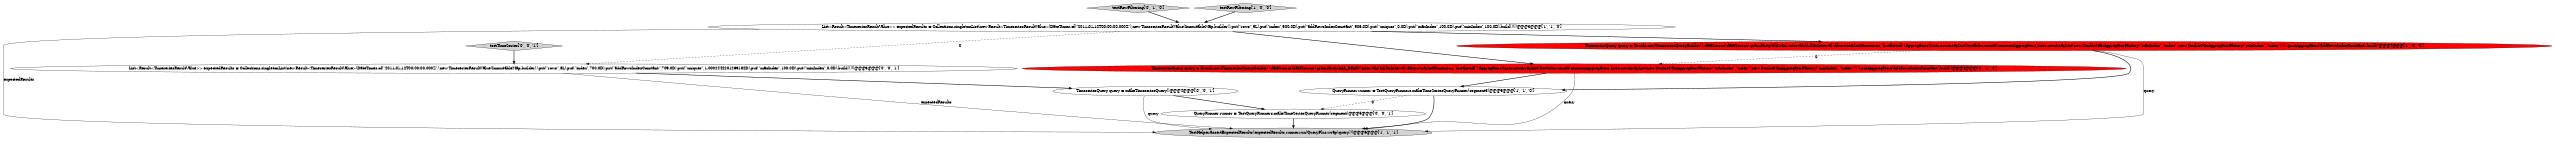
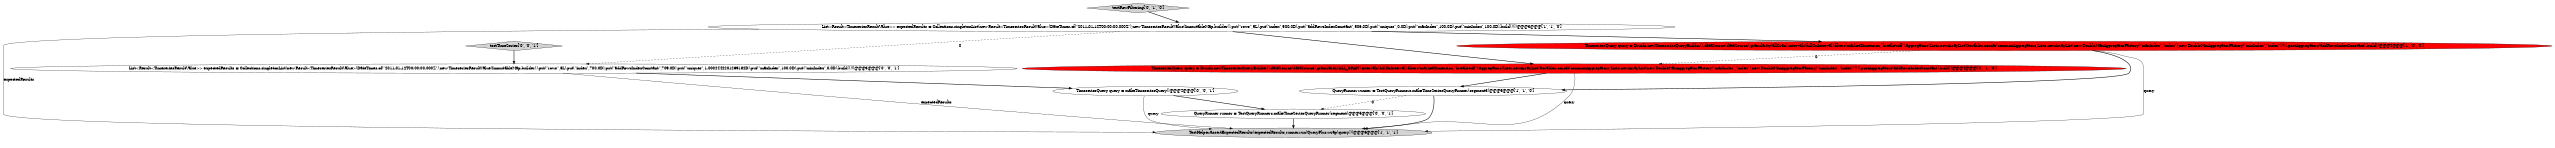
(1245, 8) -> none
